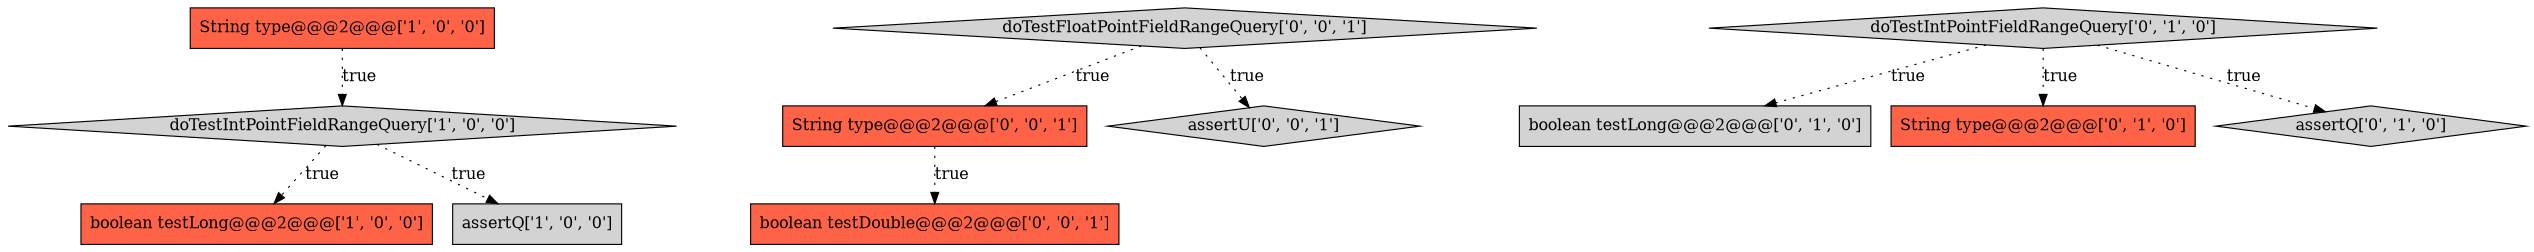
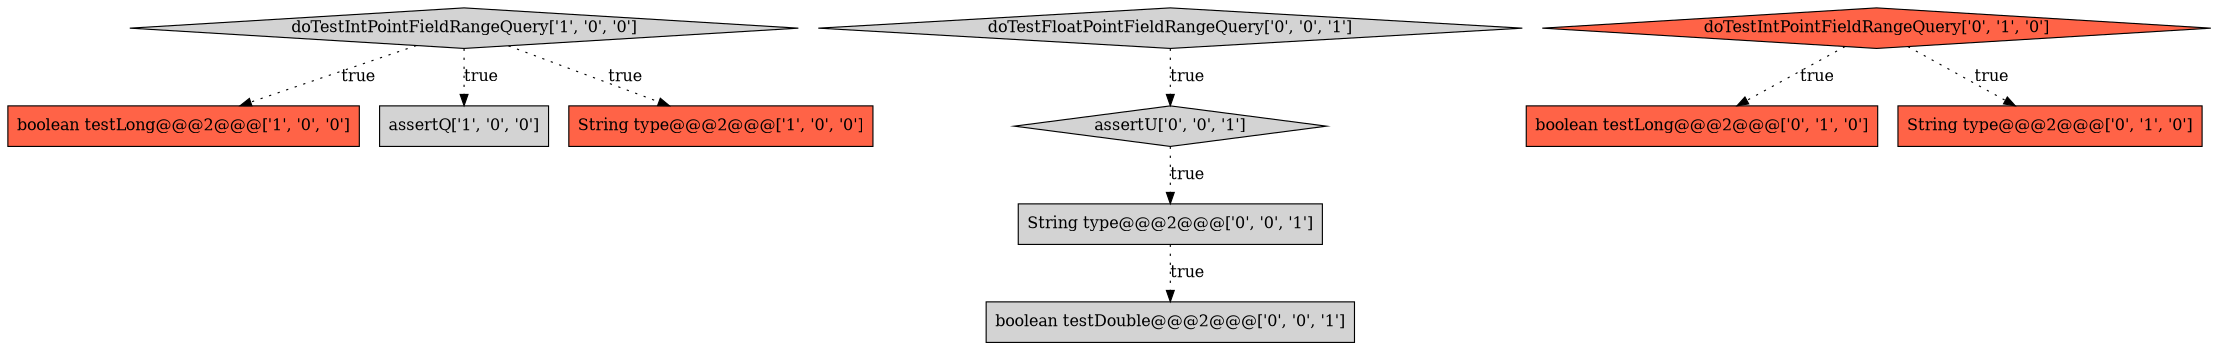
(2043, 28) -> (1877, 28)
(342, 72) -> (584, 74)
(1068, 74) -> (1170, 169)
(935, 126) -> (1170, 224)
(1695, 126) -> (1702, 126)
(2371, 126) -> none
(935, 224) -> (1170, 322)
